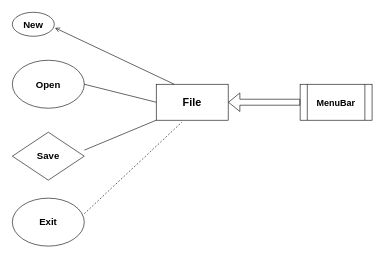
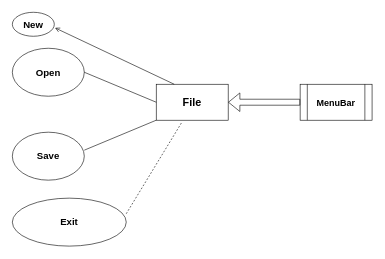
(48, 84) -> (48, 72)
(48, 156) -> (48, 156)
(48, 222) -> (69, 222)
